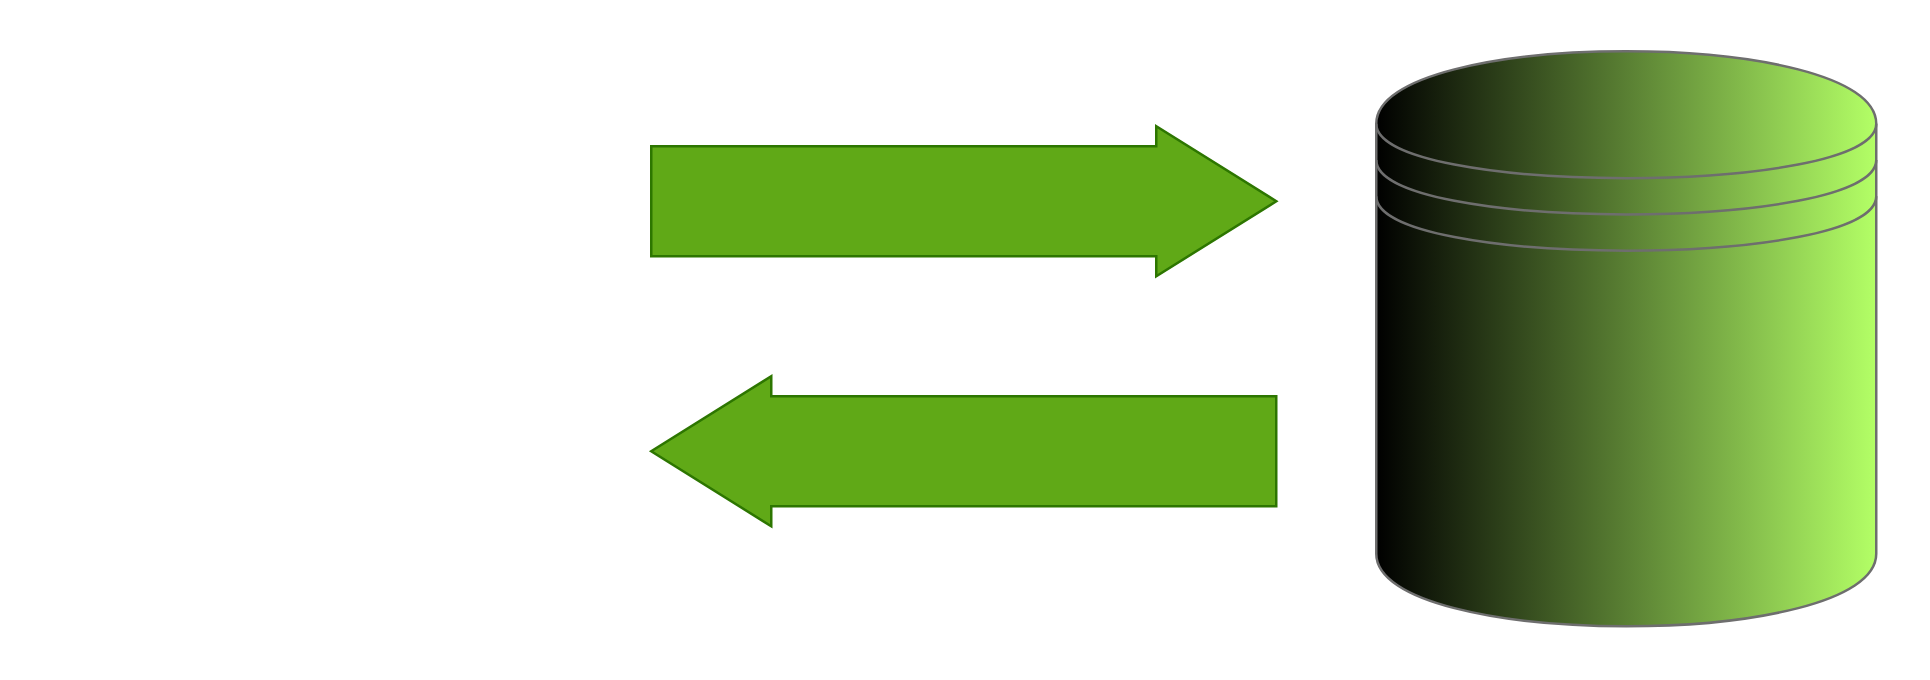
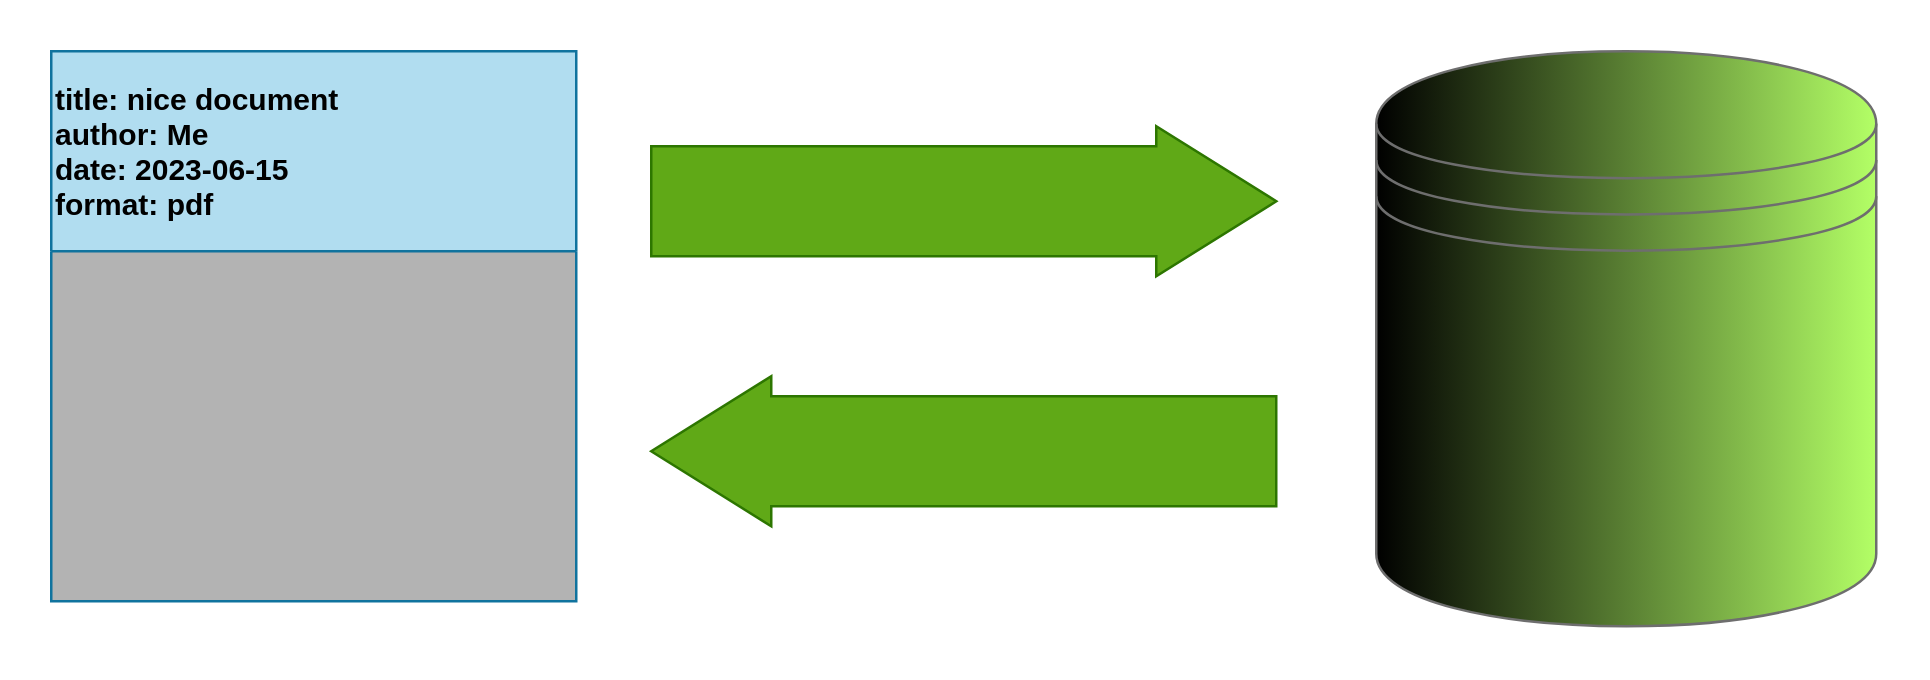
none -> (314, 326)
